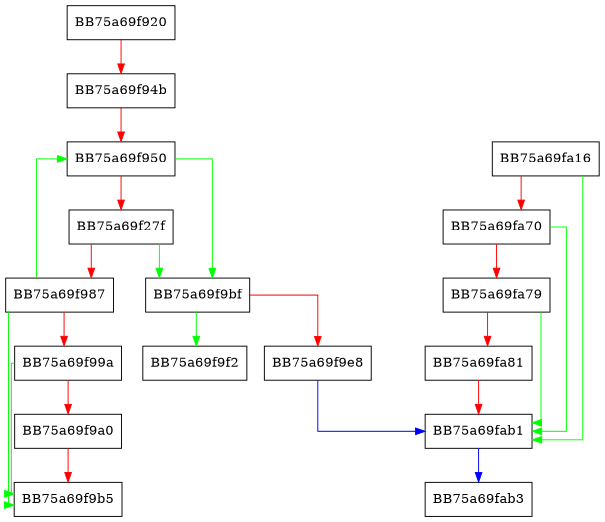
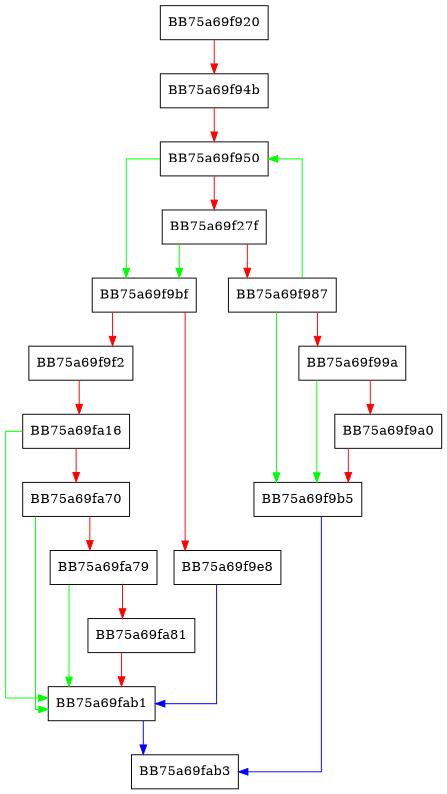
(196, 324) -> (113, 324)
none -> (79, 392)
none -> (321, 681)
